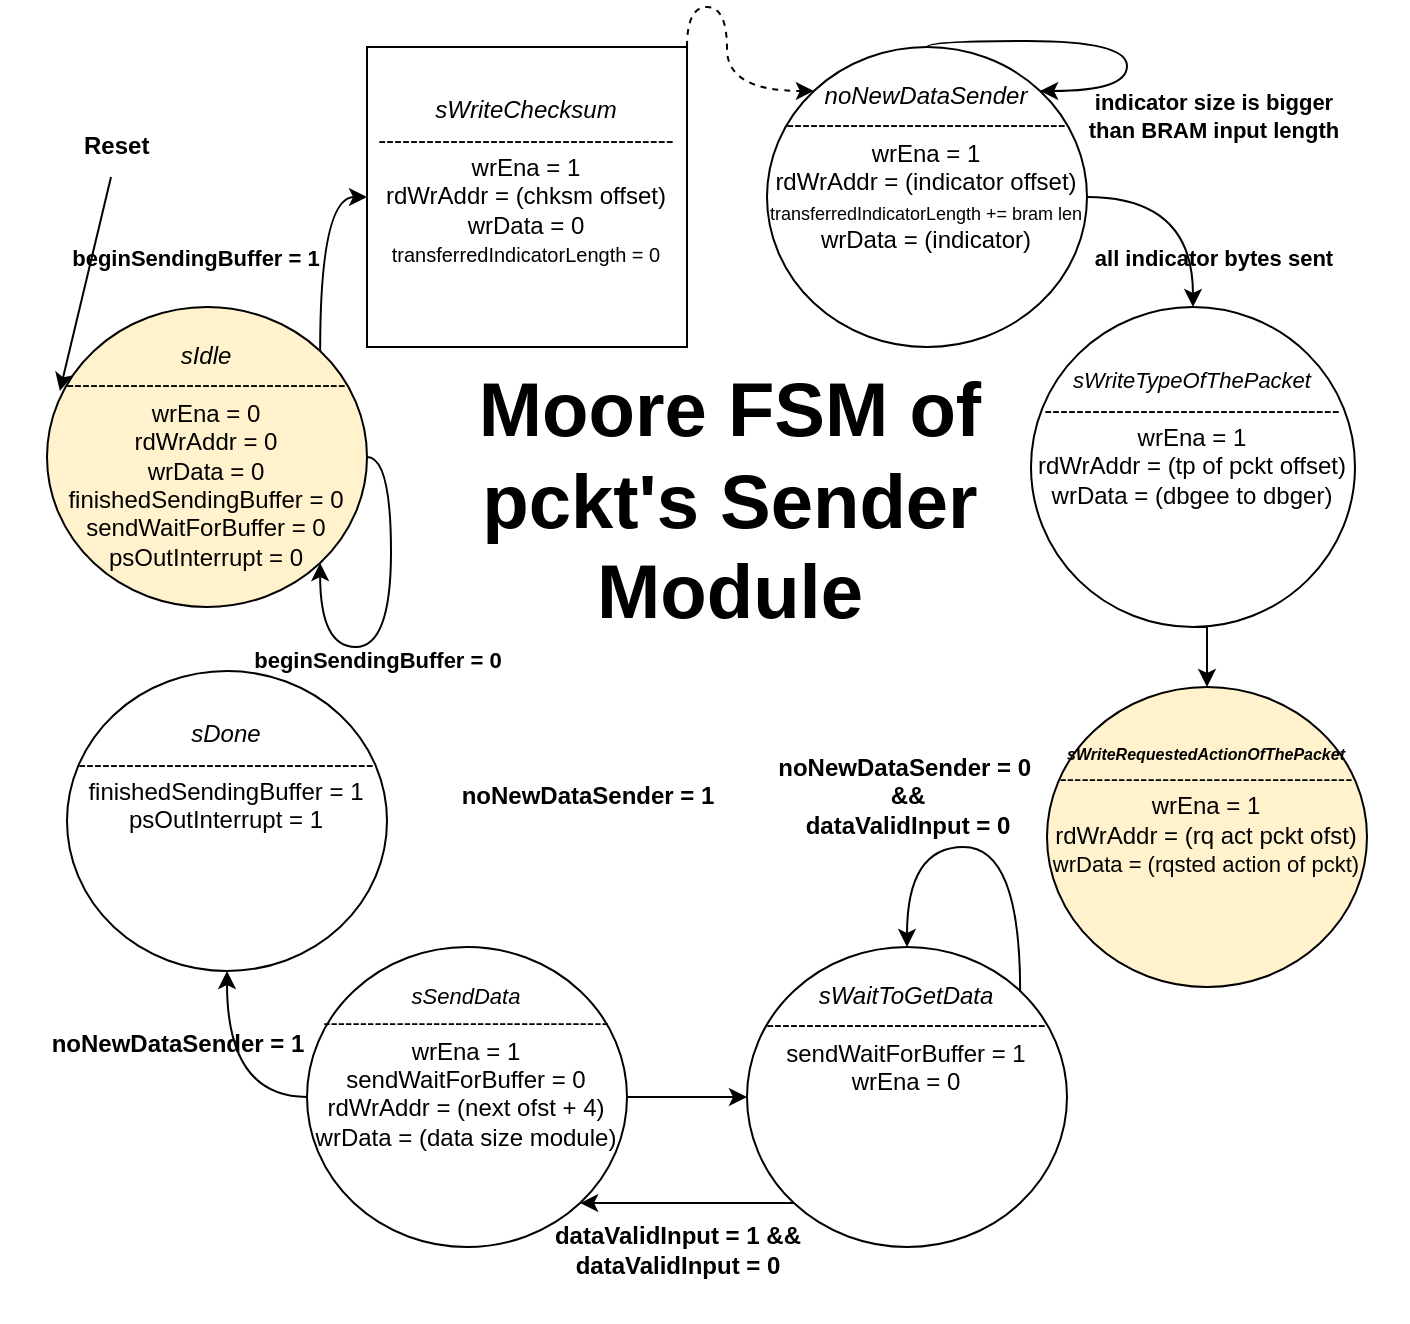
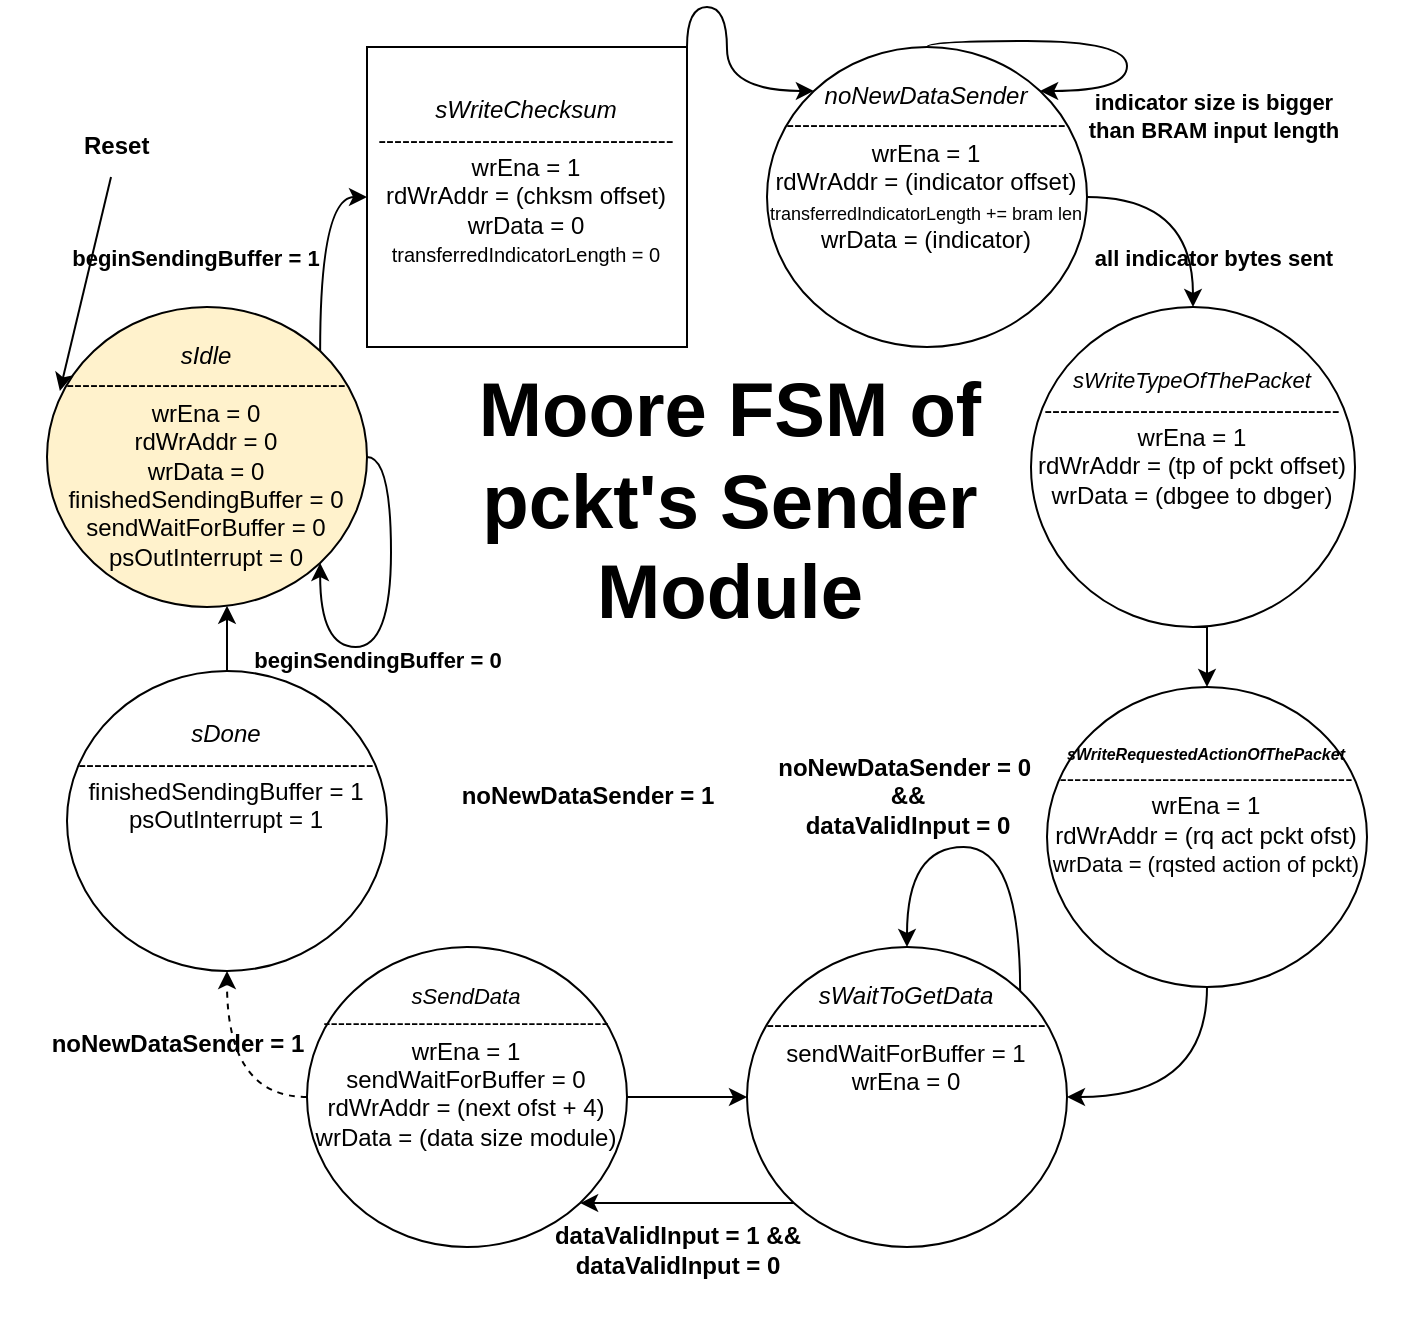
(727, 51) -> (727, 51)
none -> (227, 644)
(1207, 837) -> (1207, 837)
(241, 1059) -> (241, 1059)
none -> (1171, 1072)
